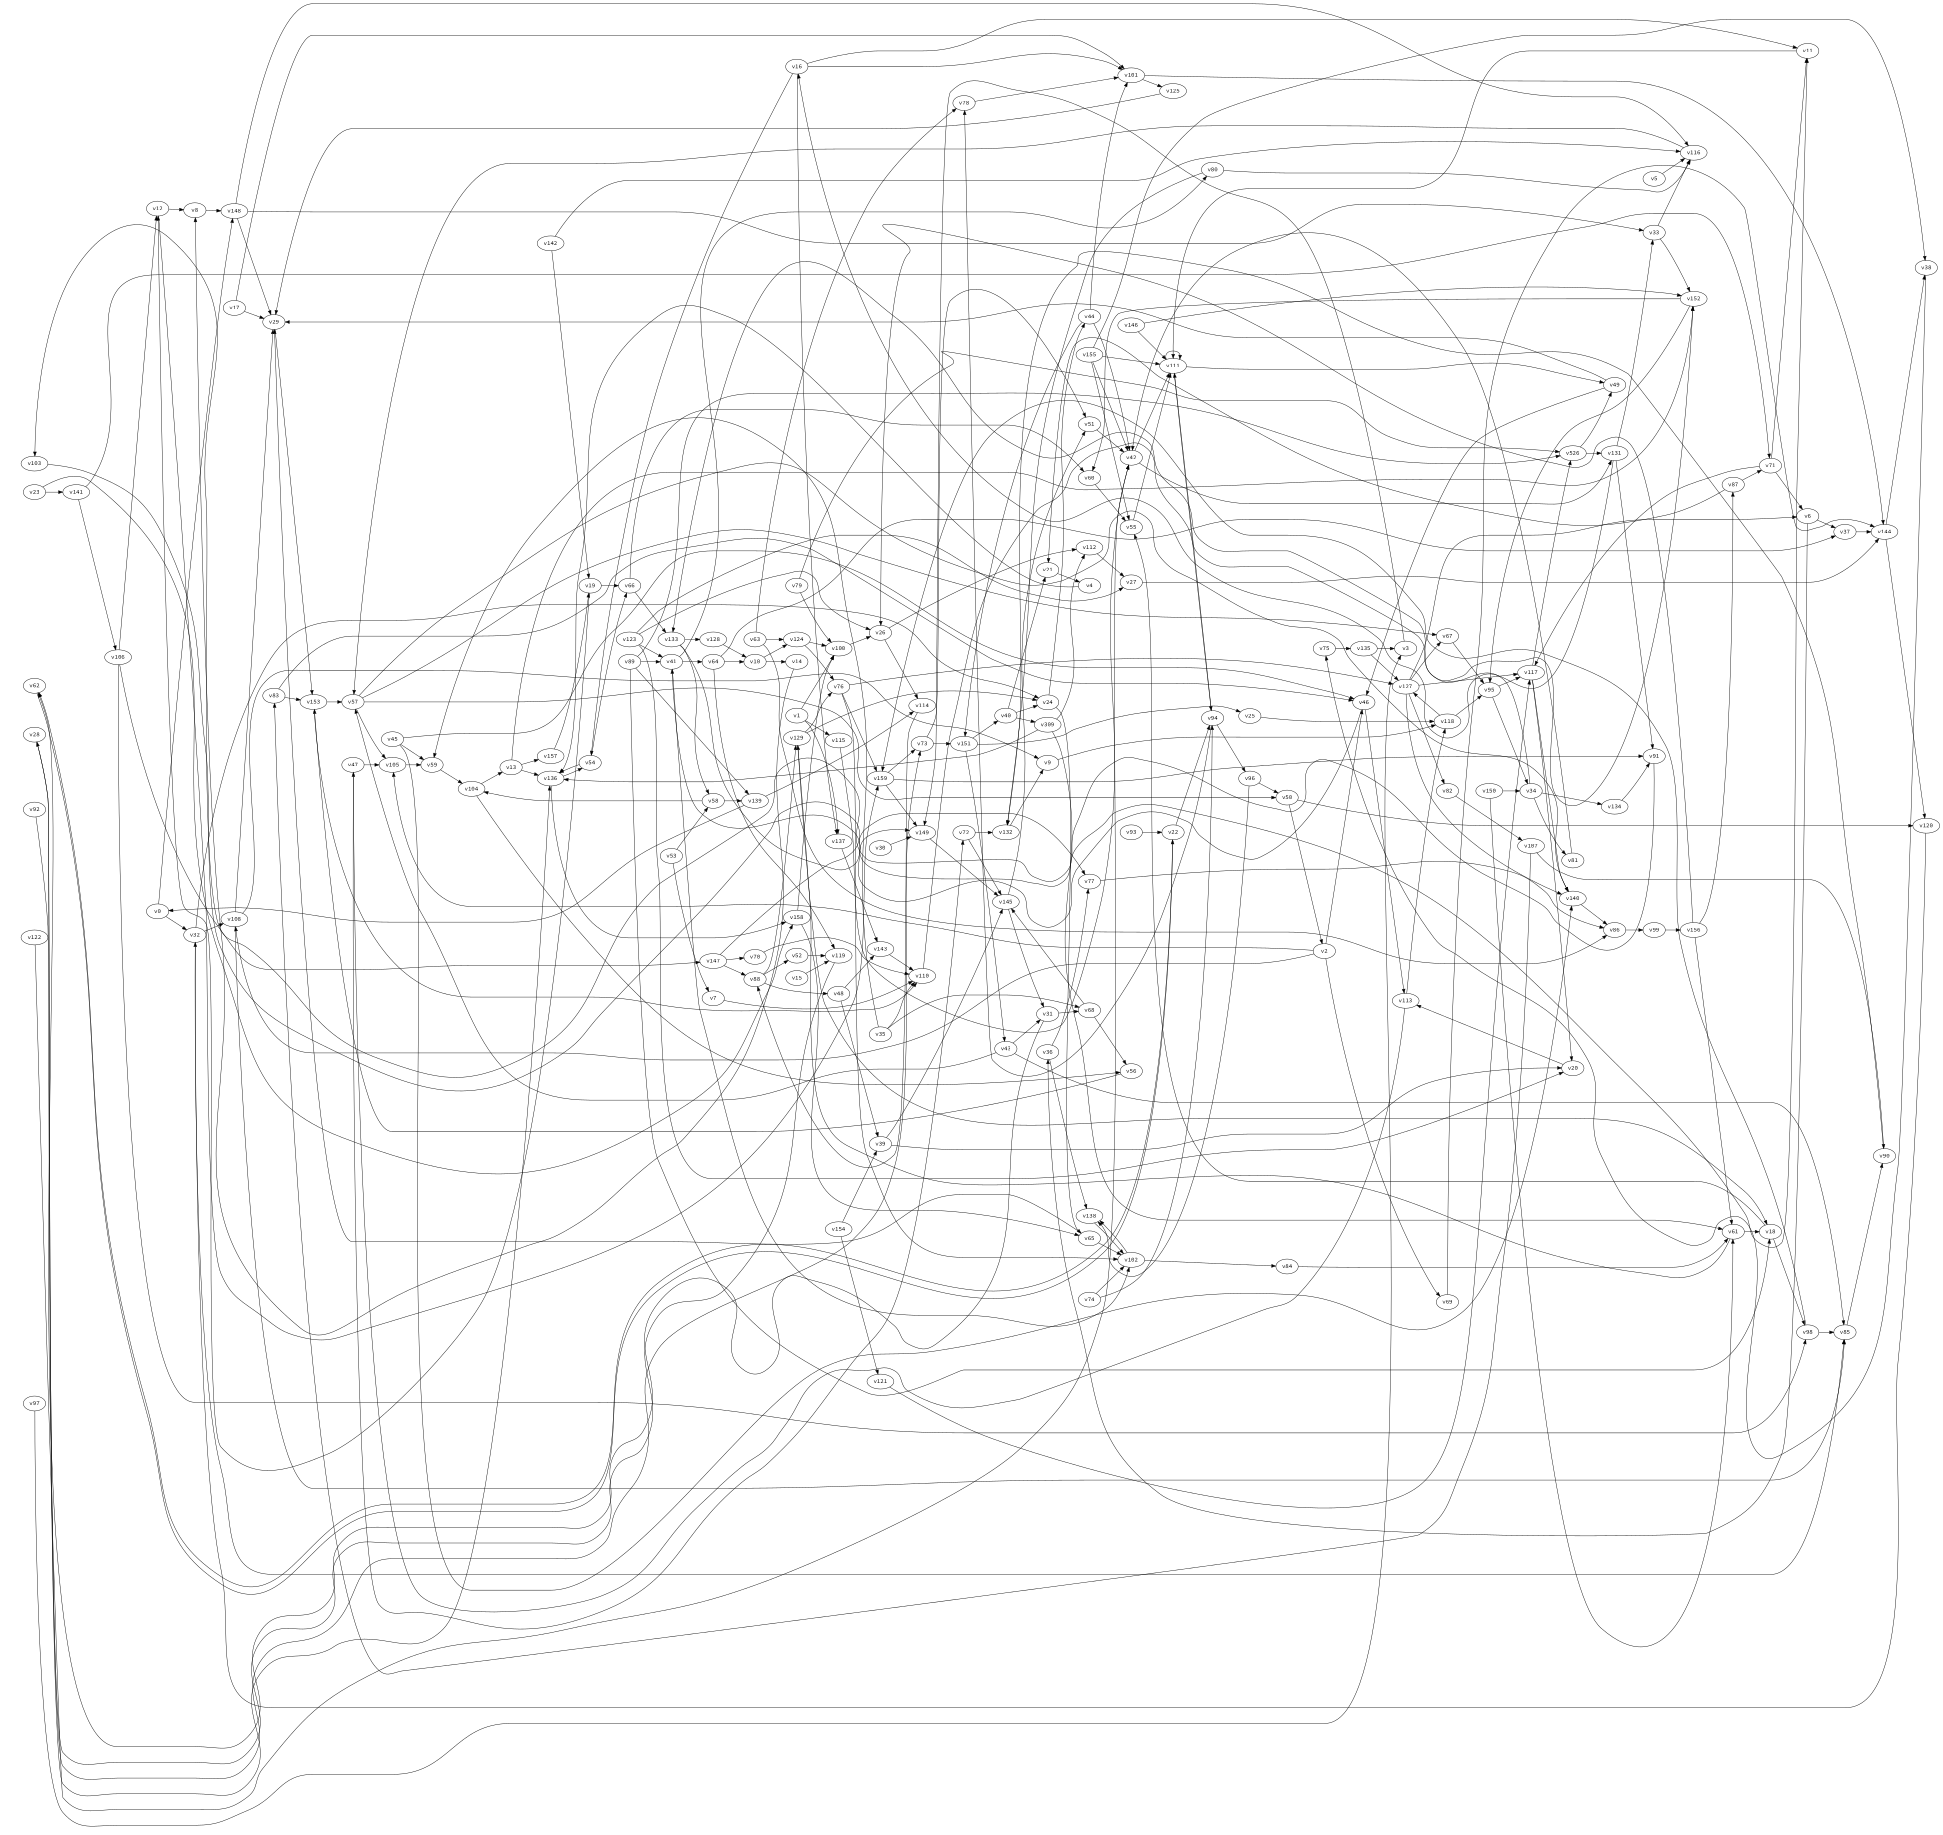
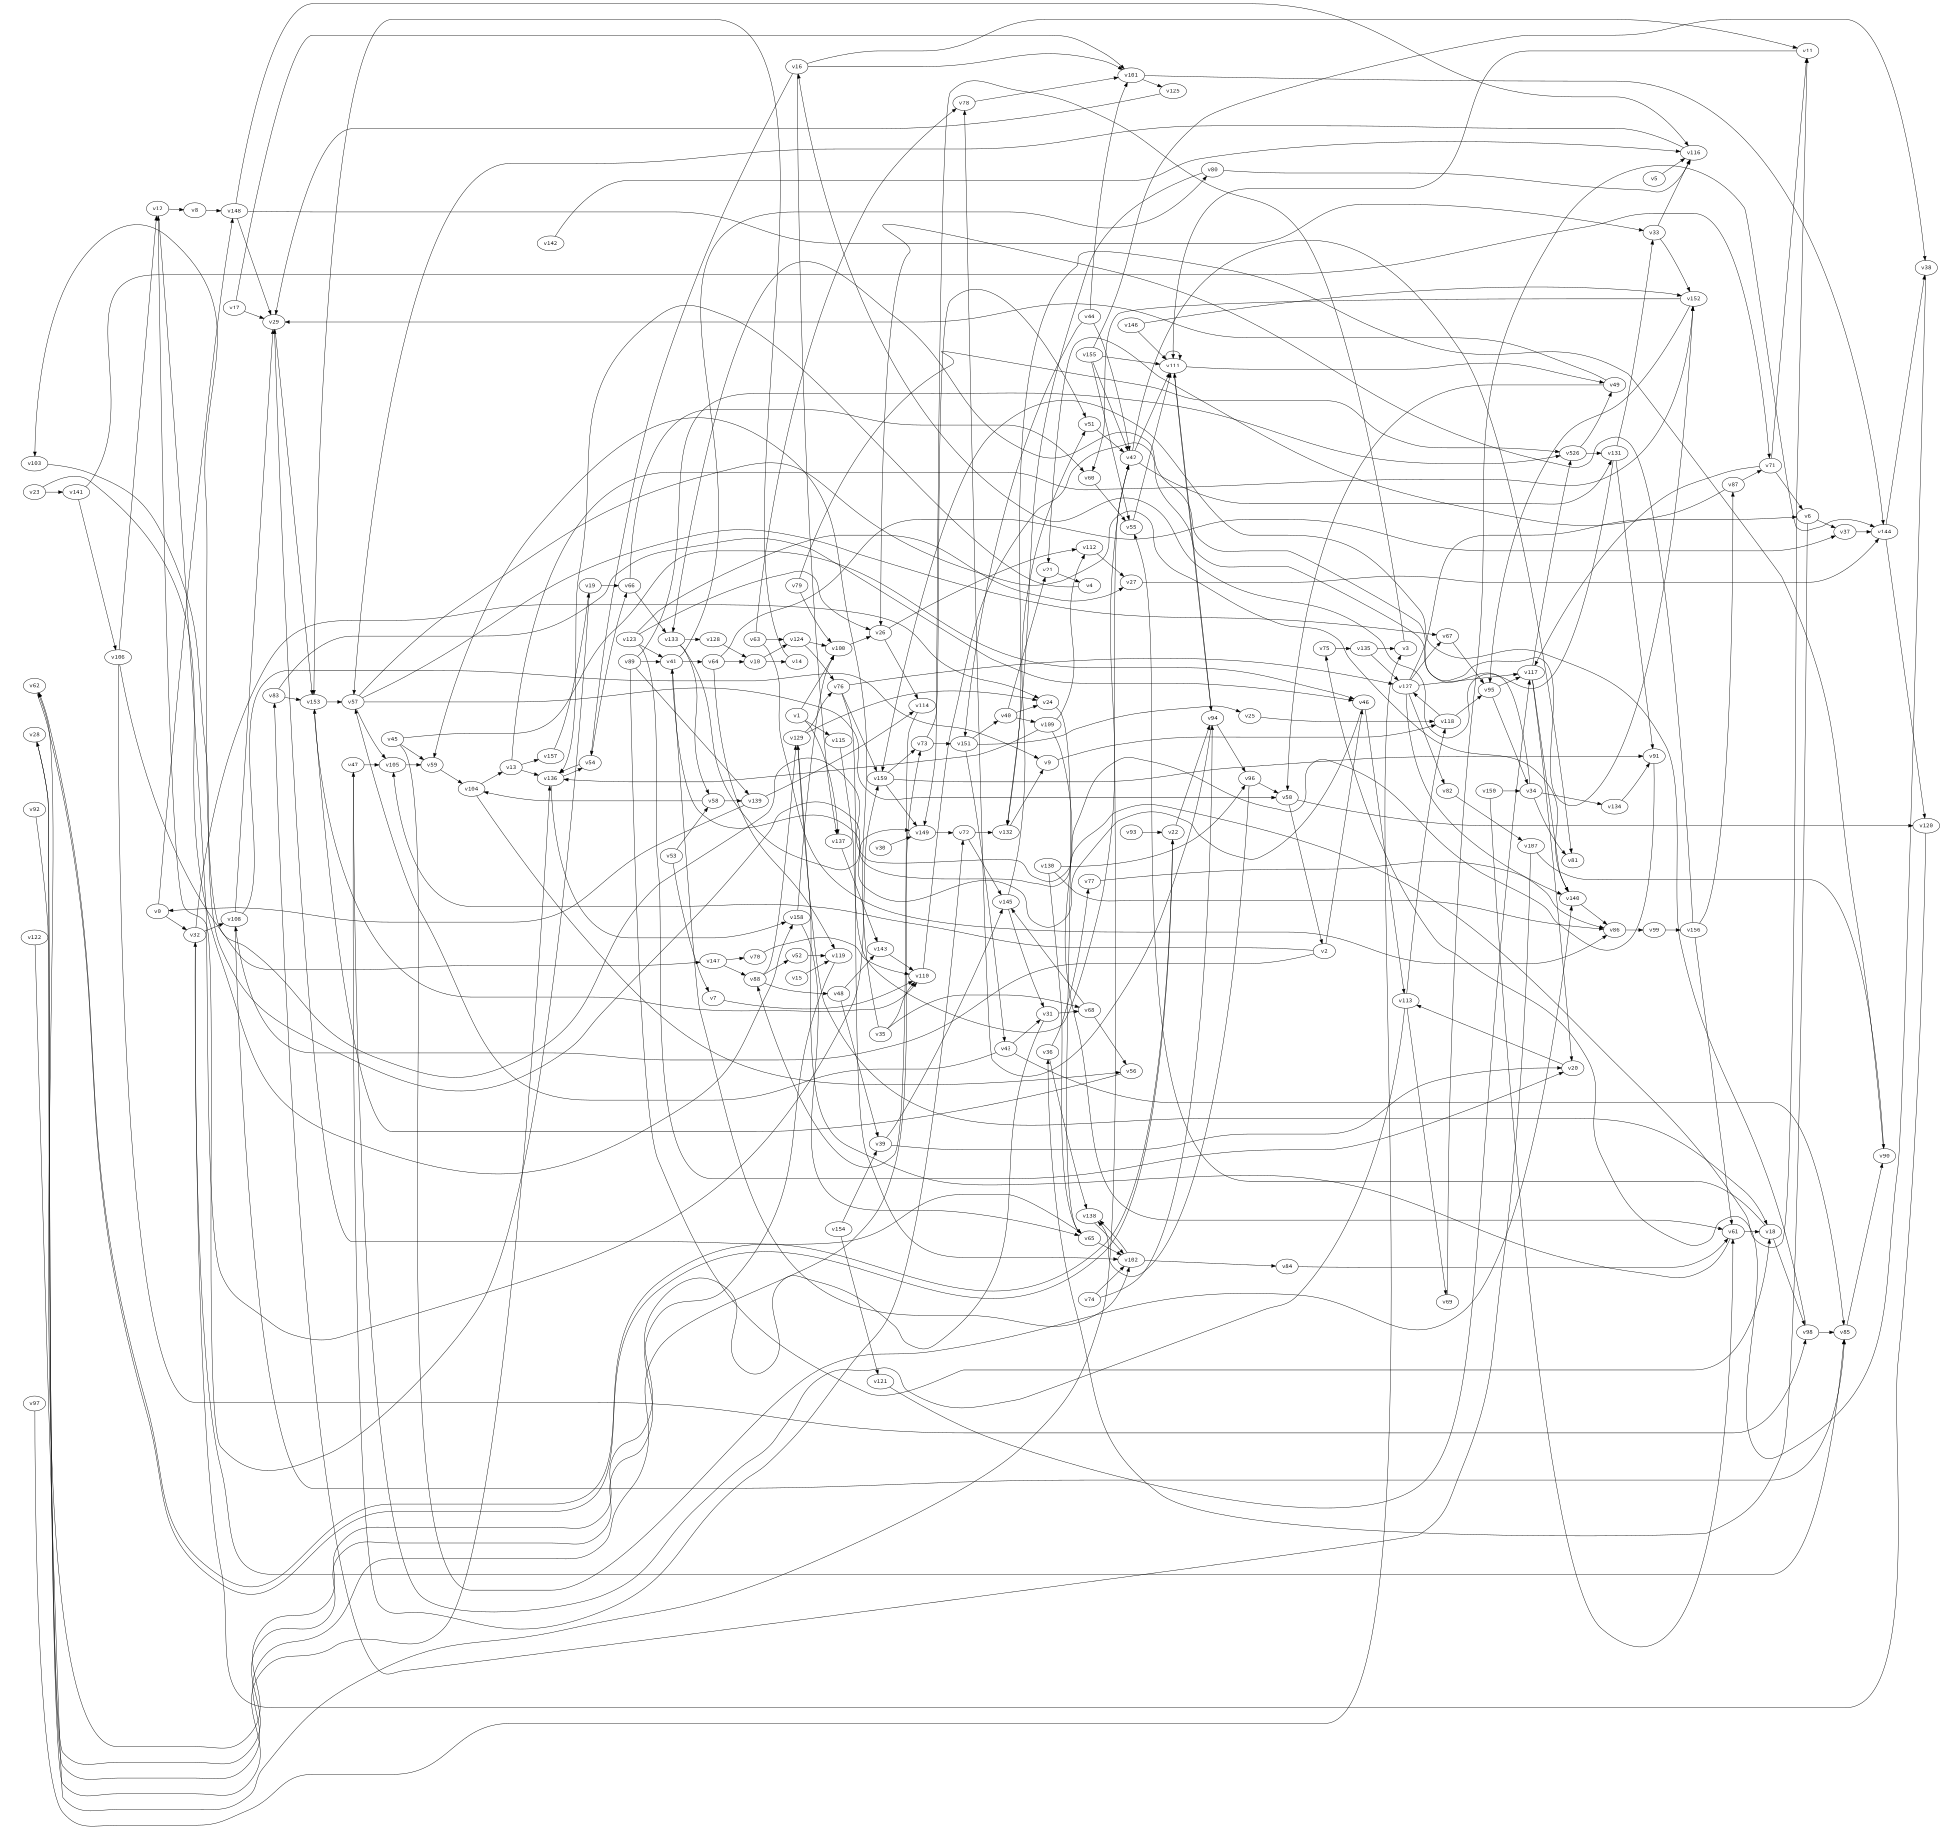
(1477, 377) -> (1464, 358)
(570, 412) -> none
(1441, 498) -> (1346, 492)
(1063, 510) -> none
(1048, 725) -> (1048, 725)
(887, 817) -> none
none -> (1048, 866)
(964, 867) -> (942, 833)
(1366, 1131) -> (1426, 1149)
(238, 1253) -> (546, 19)
